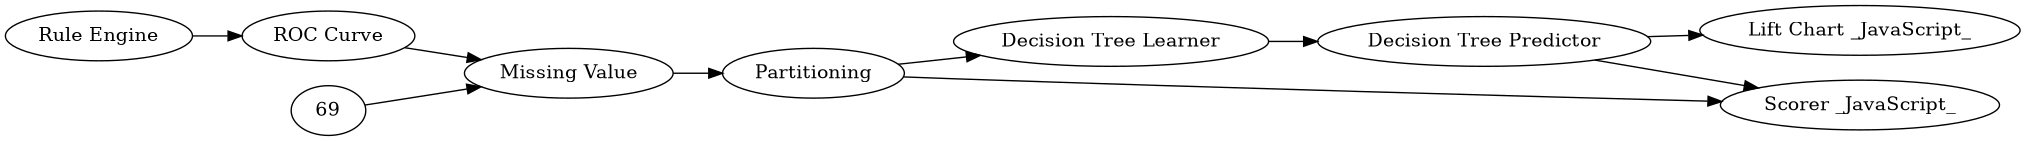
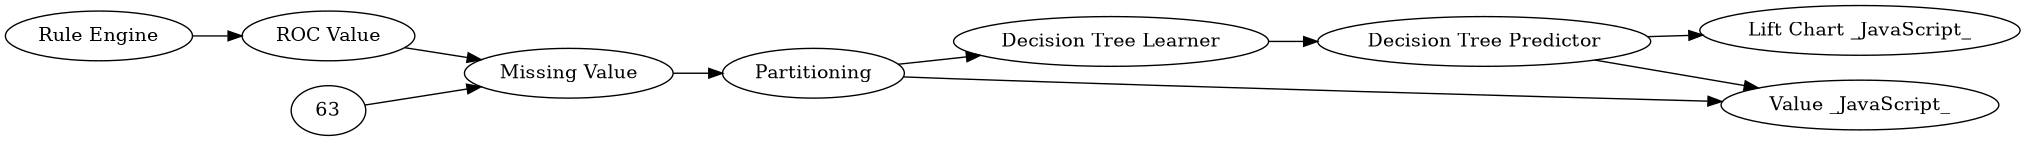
(328, 36) -> (328, 36)
(1860, 105) -> (1860, 105)
(328, 111) -> (328, 111)
